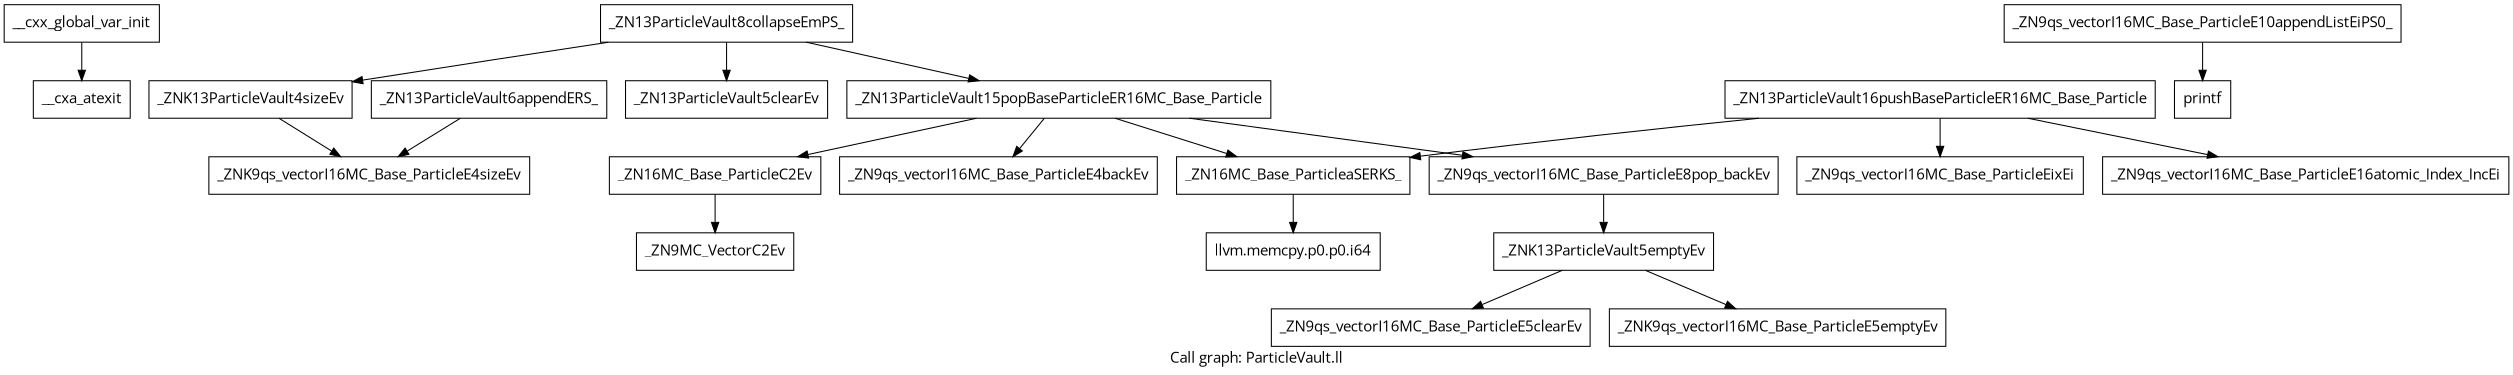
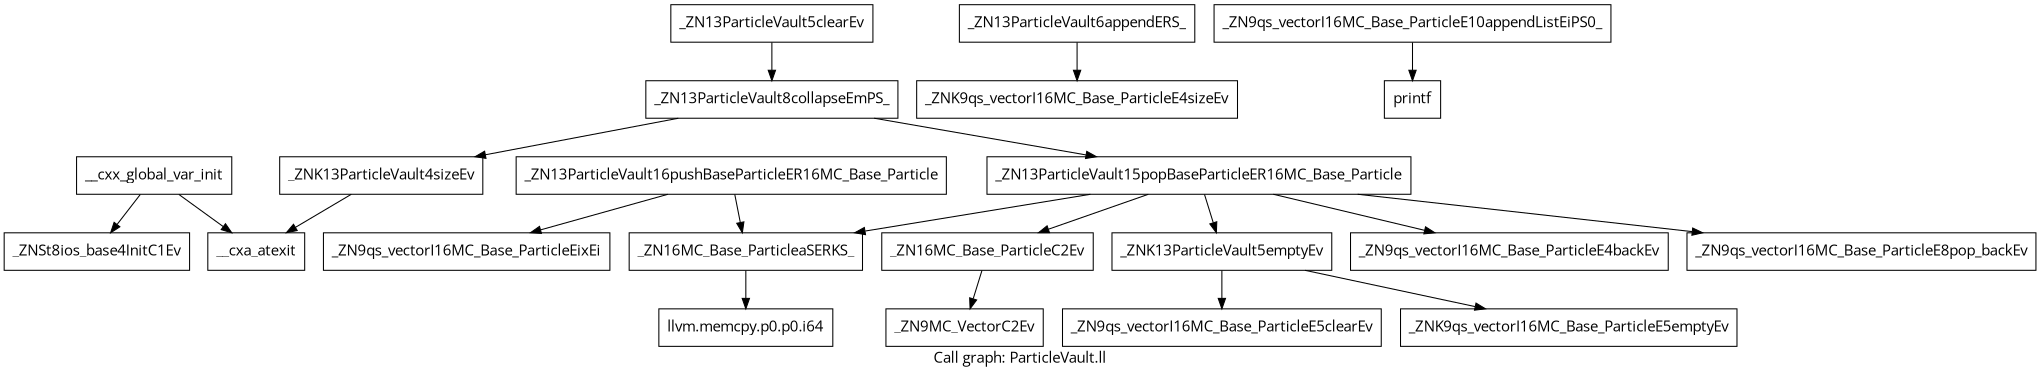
(727, 56) -> (772, 56)
(305, 135) -> (323, 211)
(2306, 176) -> none
(1604, 208) -> (1209, 209)
none -> (97, 252)
